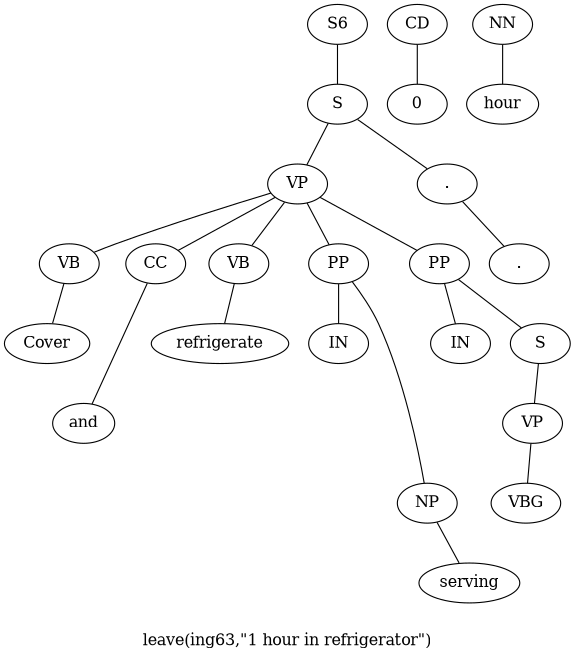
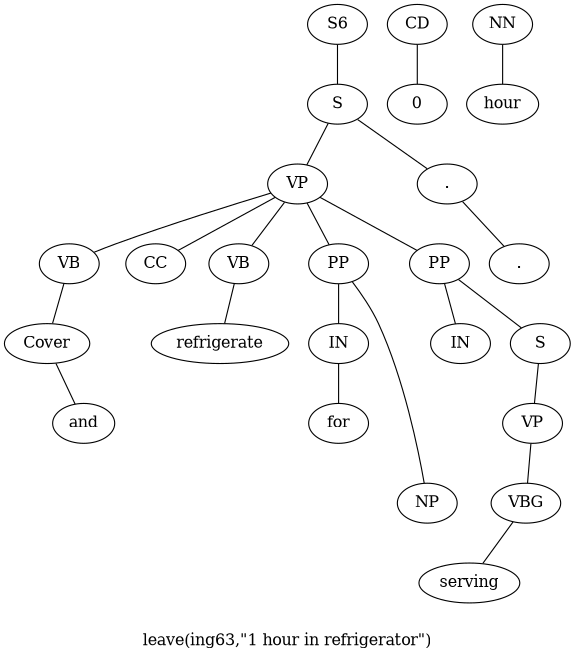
(120, 344) -> (66, 384)
none -> (339, 423)
(448, 543) -> (498, 543)
